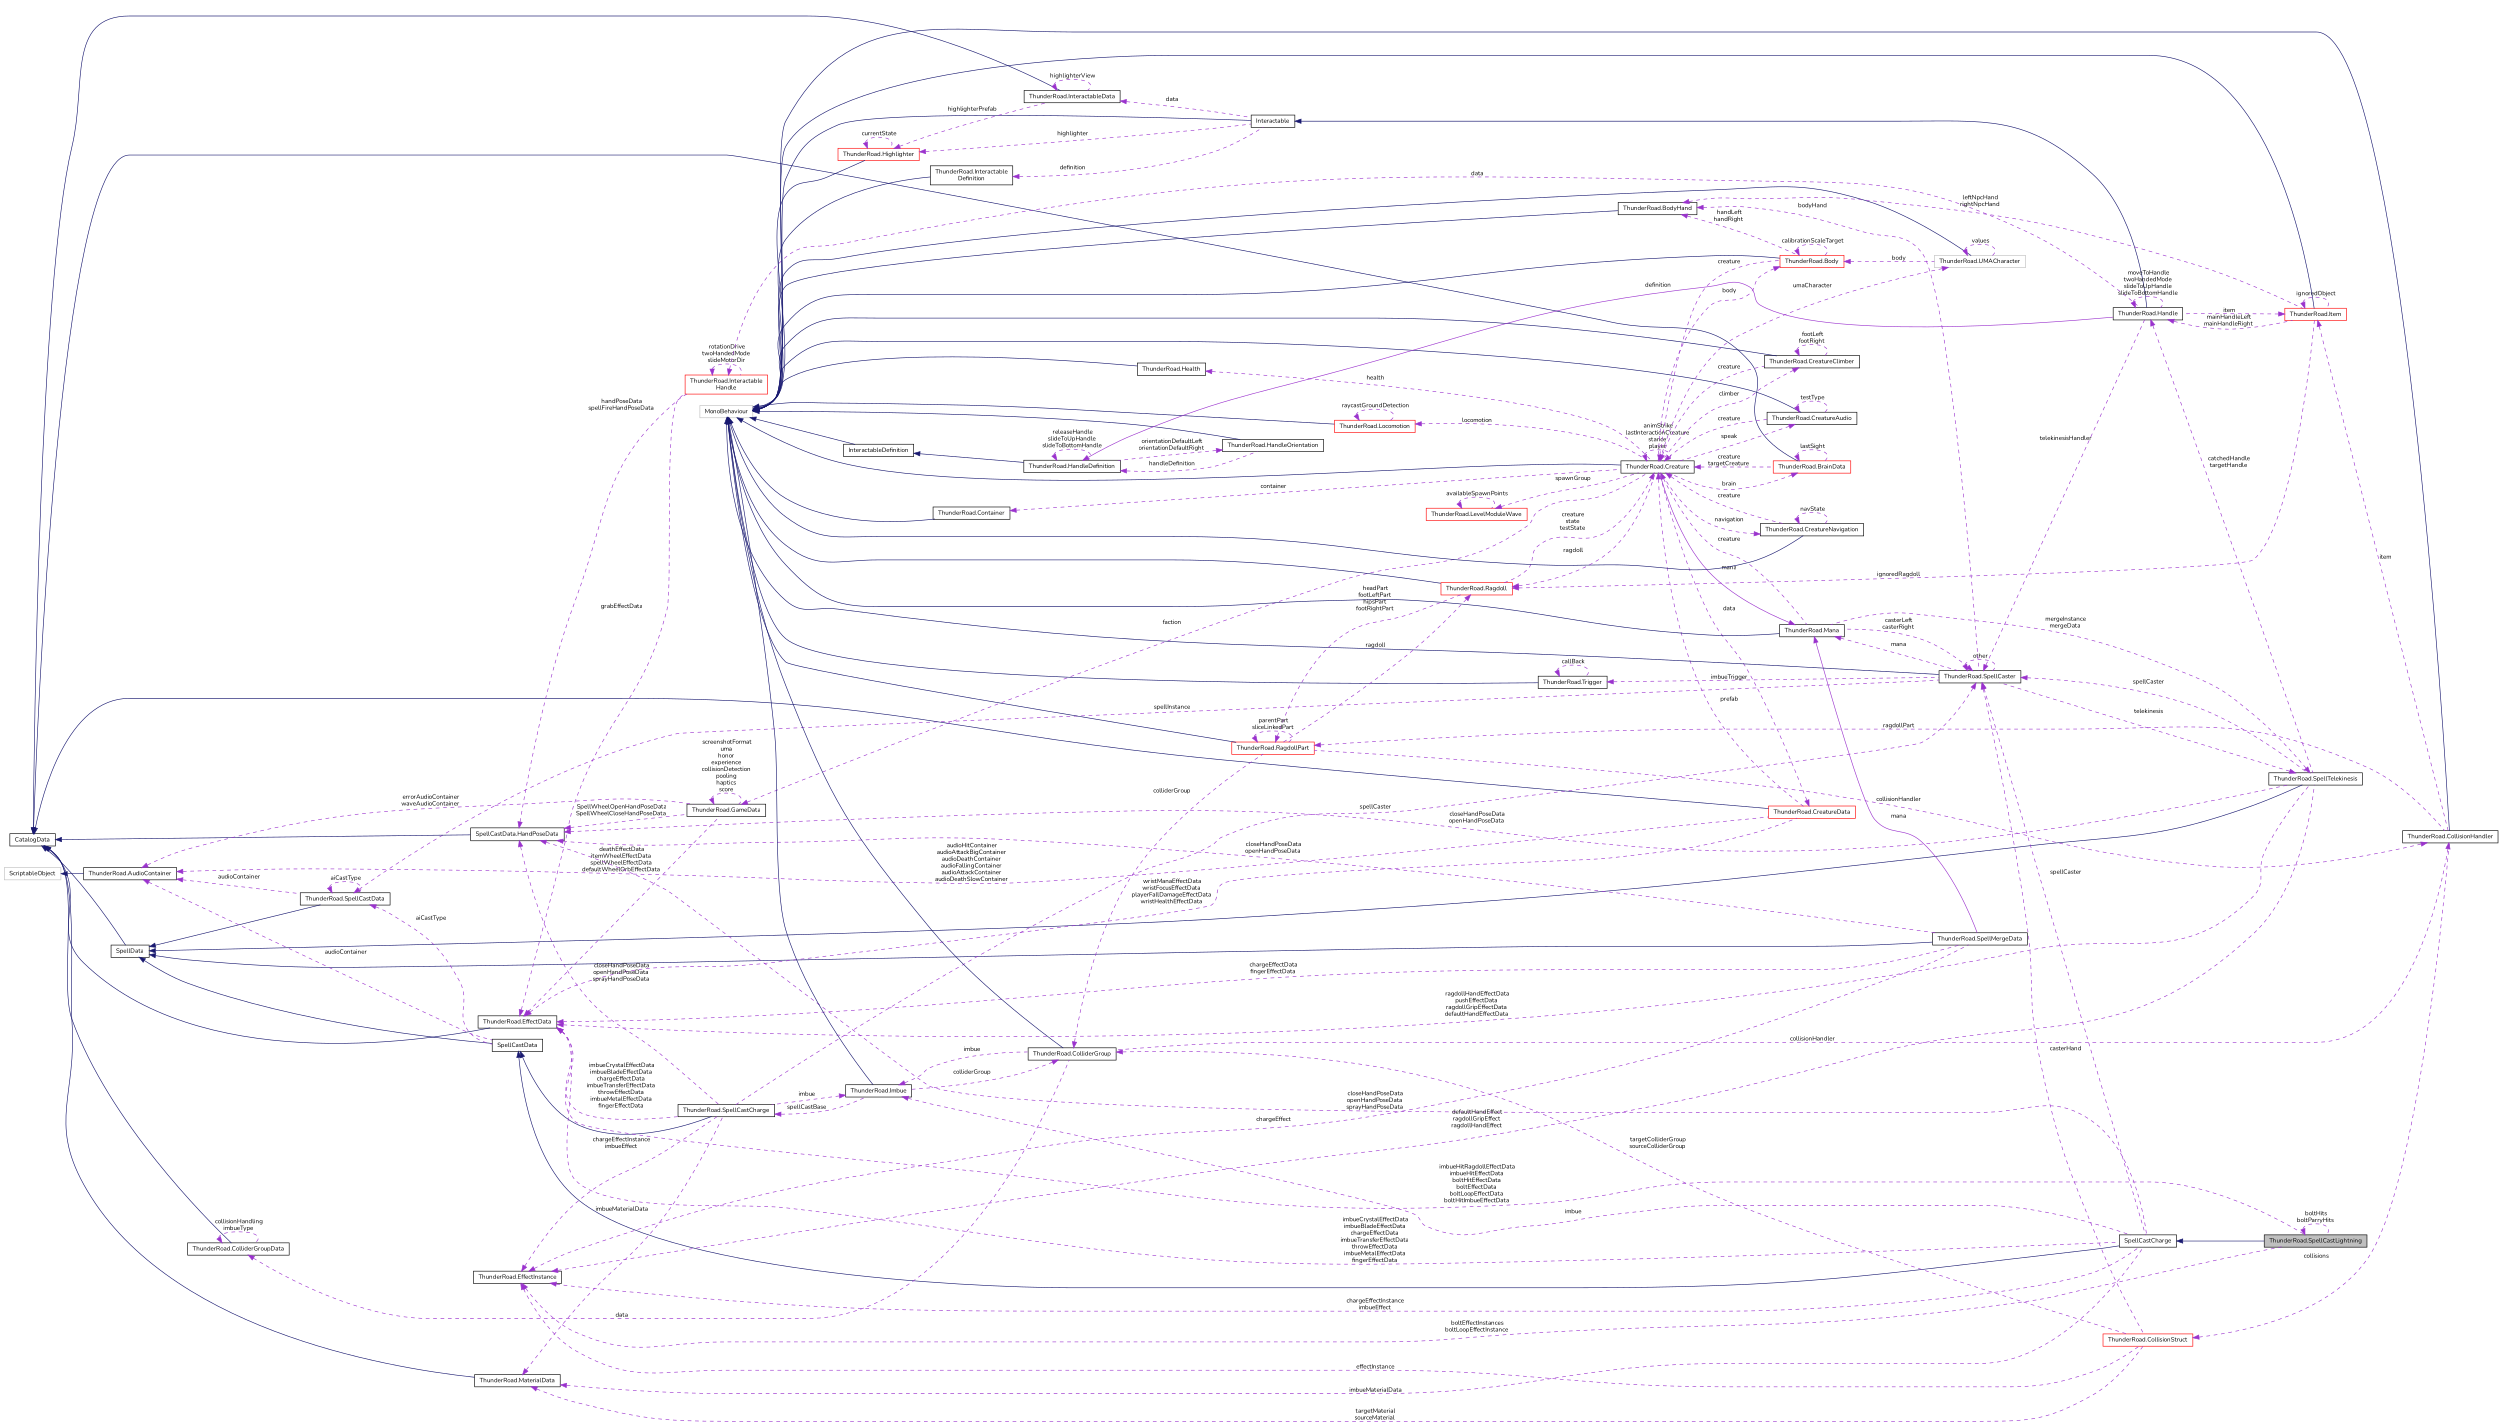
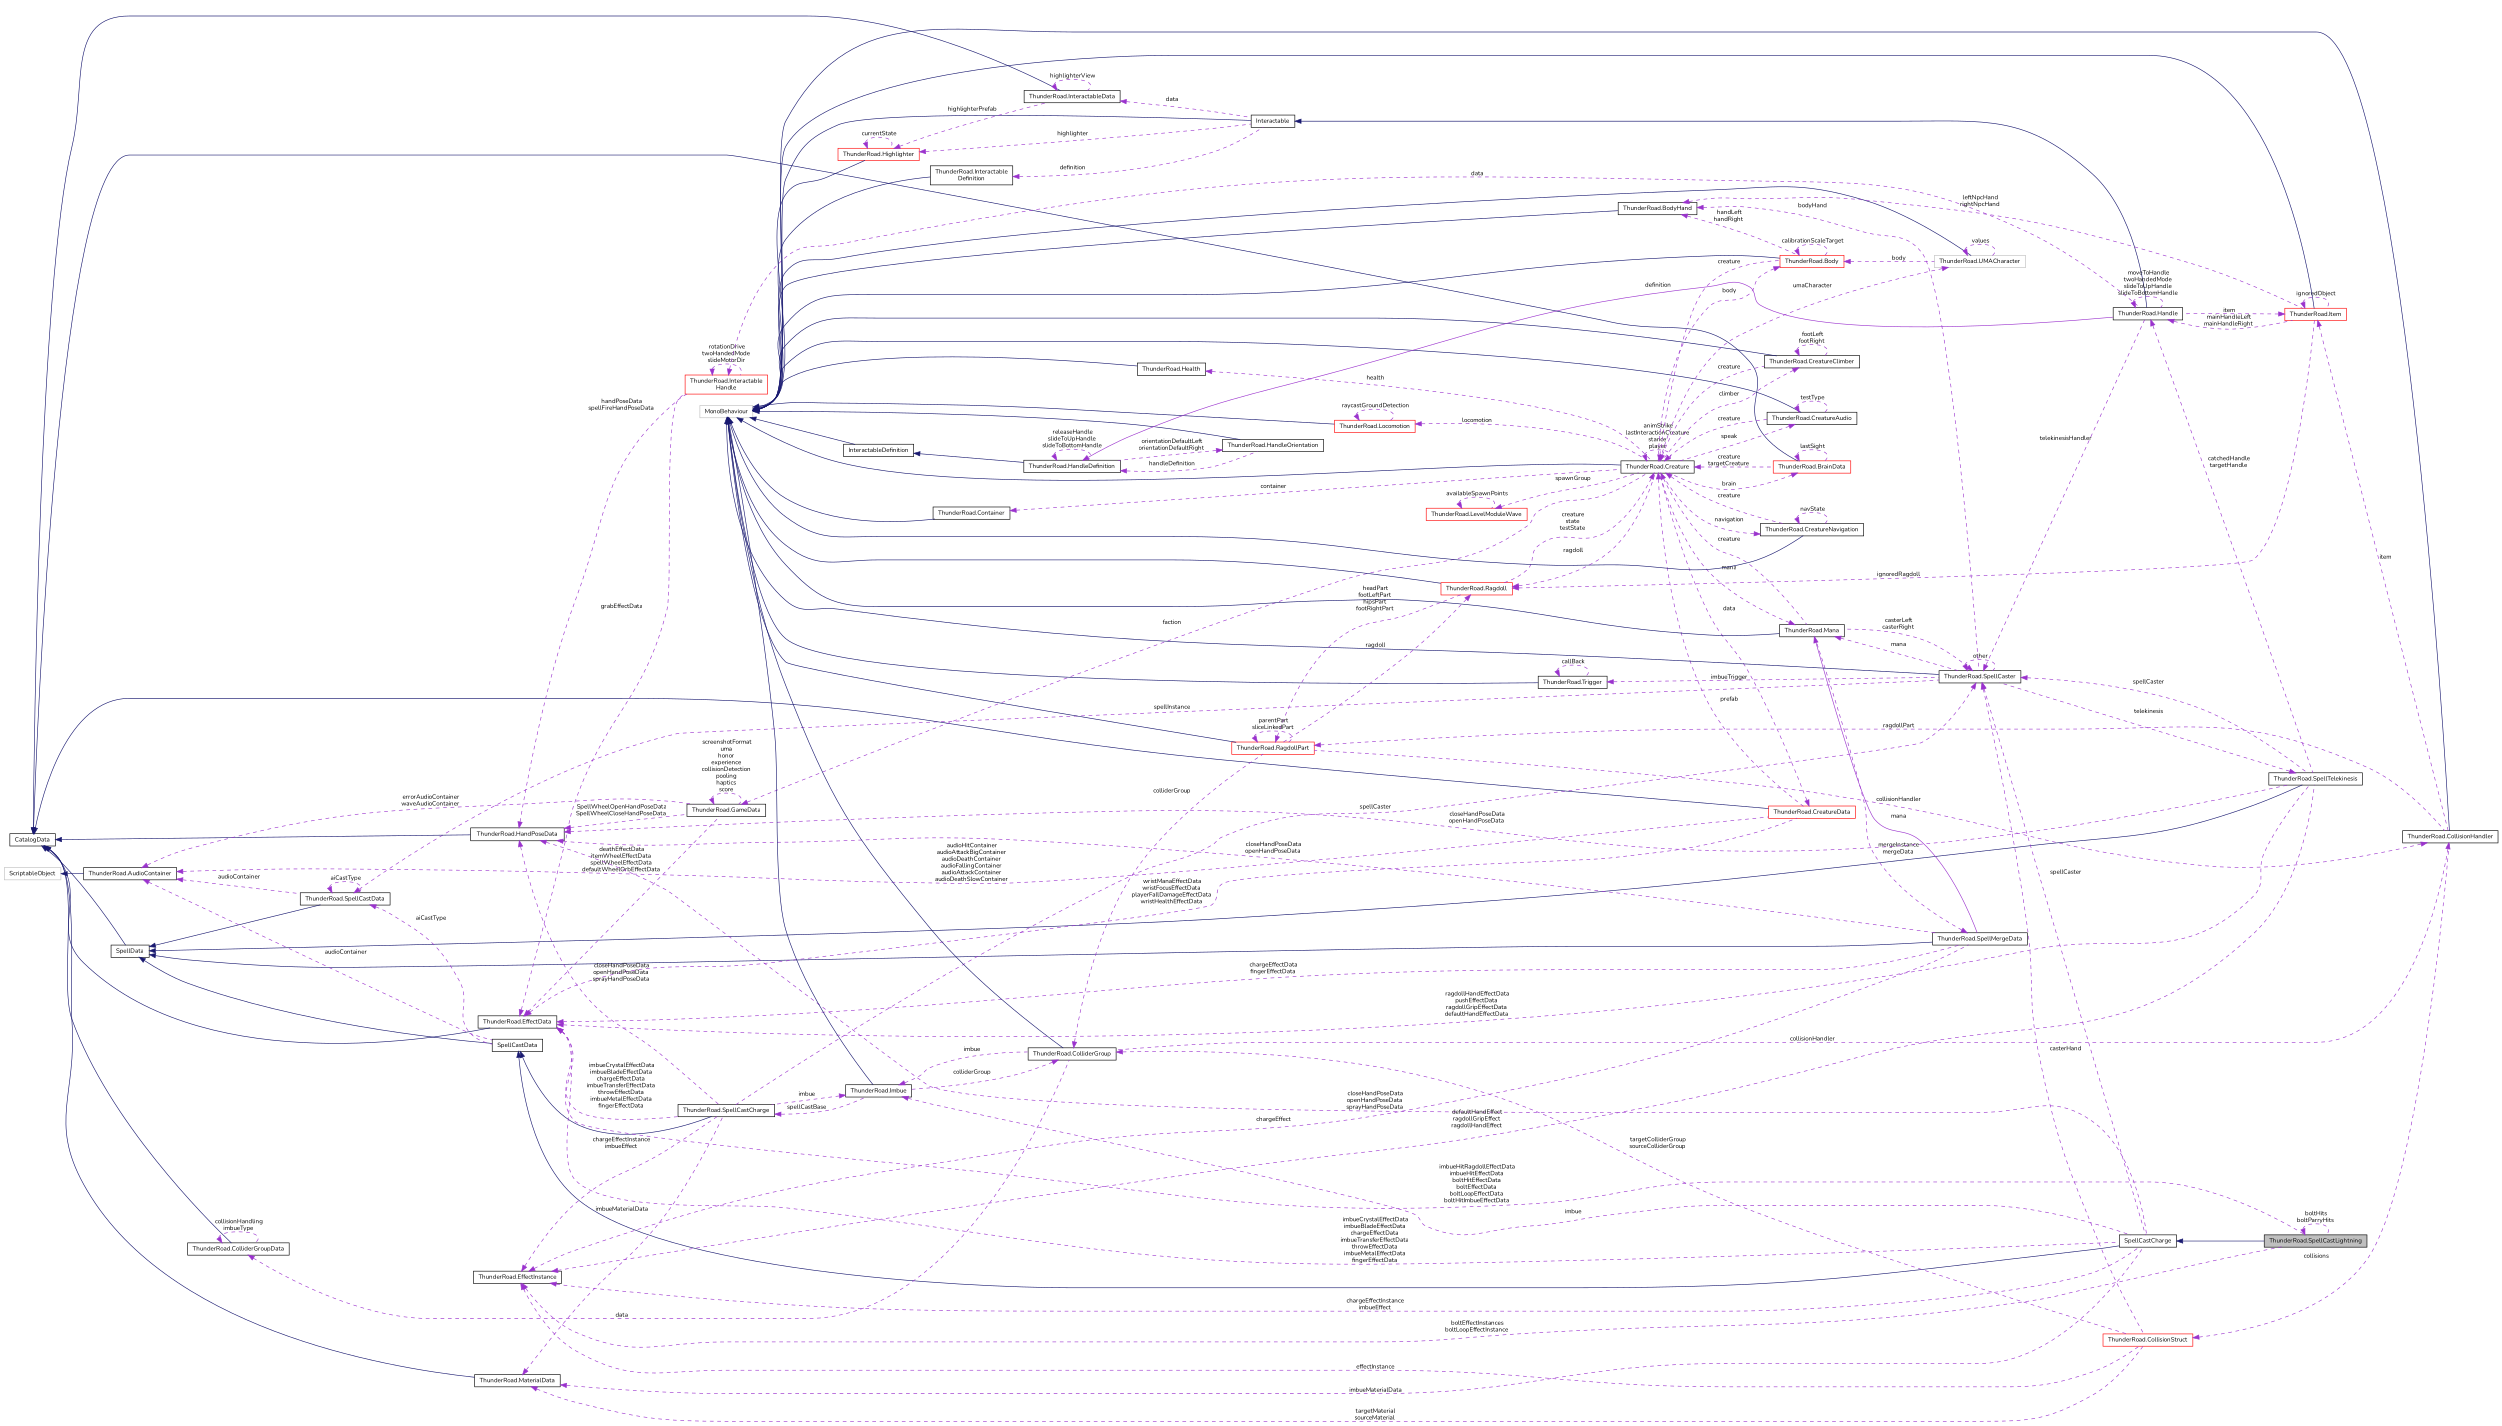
(1704, 566) -> (1704, 566)
(2087, 639) -> (1866, 818)
(517, 834) -> (517, 834)
